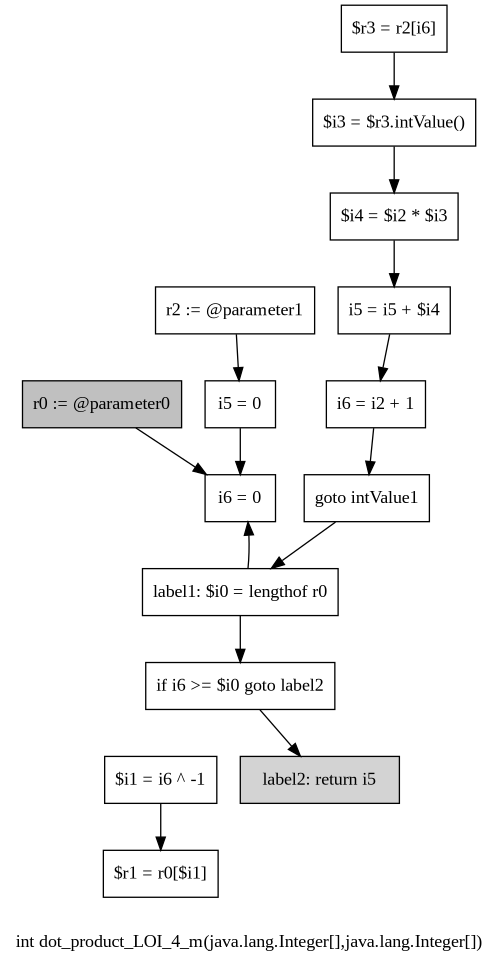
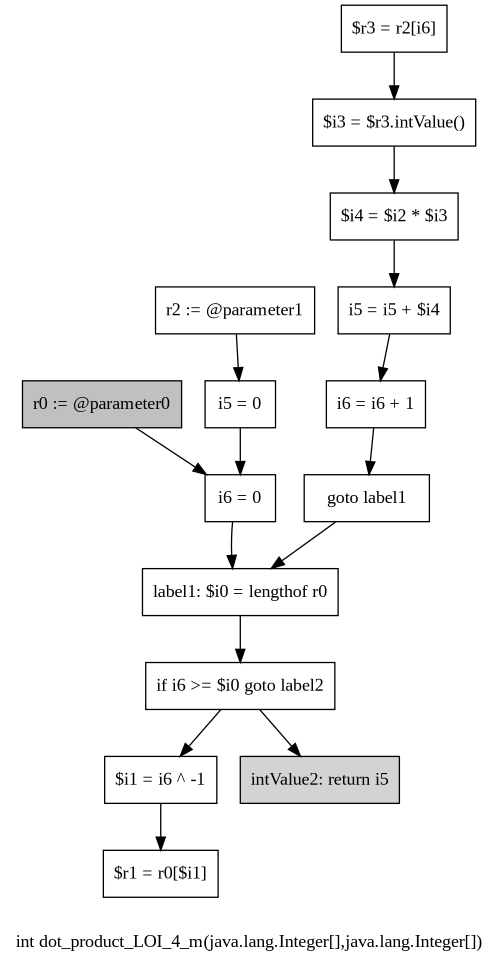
(376, 404) -> (376, 404)
(367, 498) -> (367, 498)
(249, 552) -> (232, 539)
none -> (205, 728)
(320, 780) -> (320, 780)
